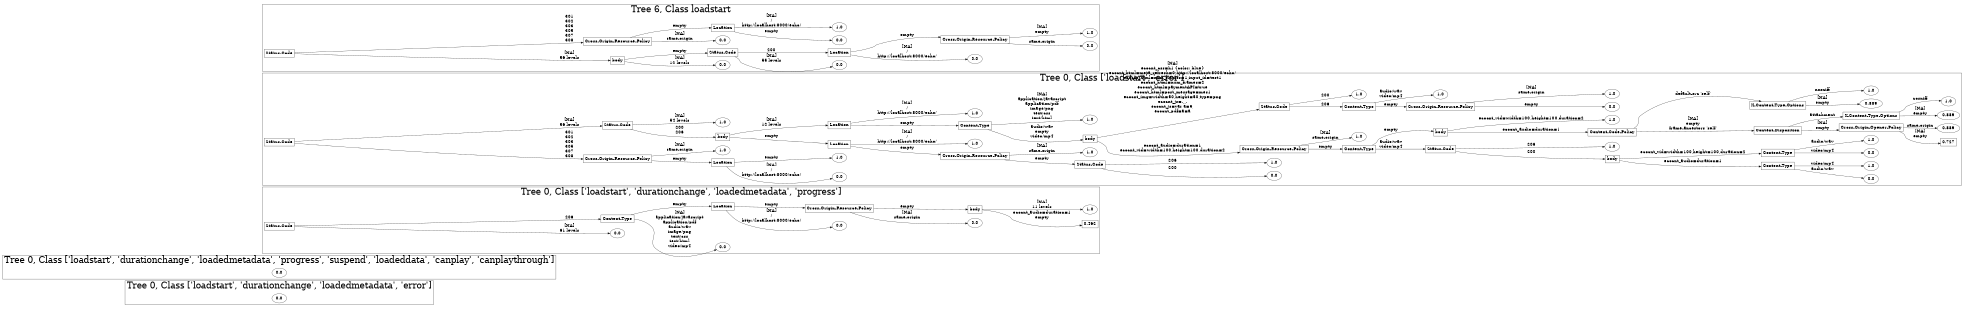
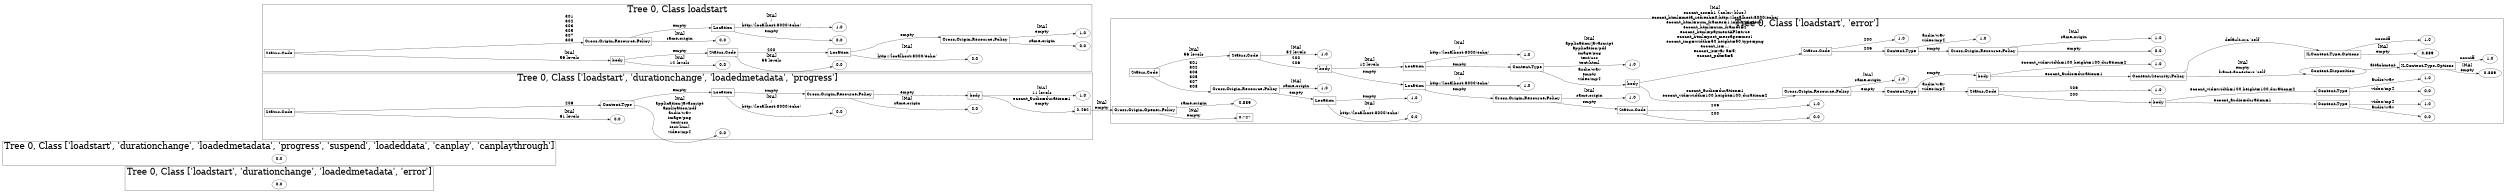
(681, 10) -> (677, 10)
(1778, 130) -> (2333, 71)
(1819, 131) -> (1101, 110)
(1612, 132) -> (2158, 76)
